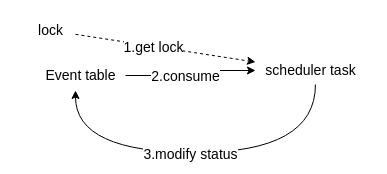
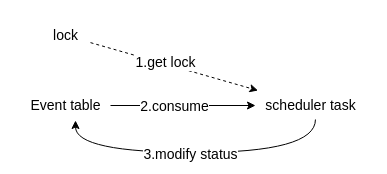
(51, 31) -> (66, 36)
(311, 71) -> (311, 106)
(81, 76) -> (66, 106)
